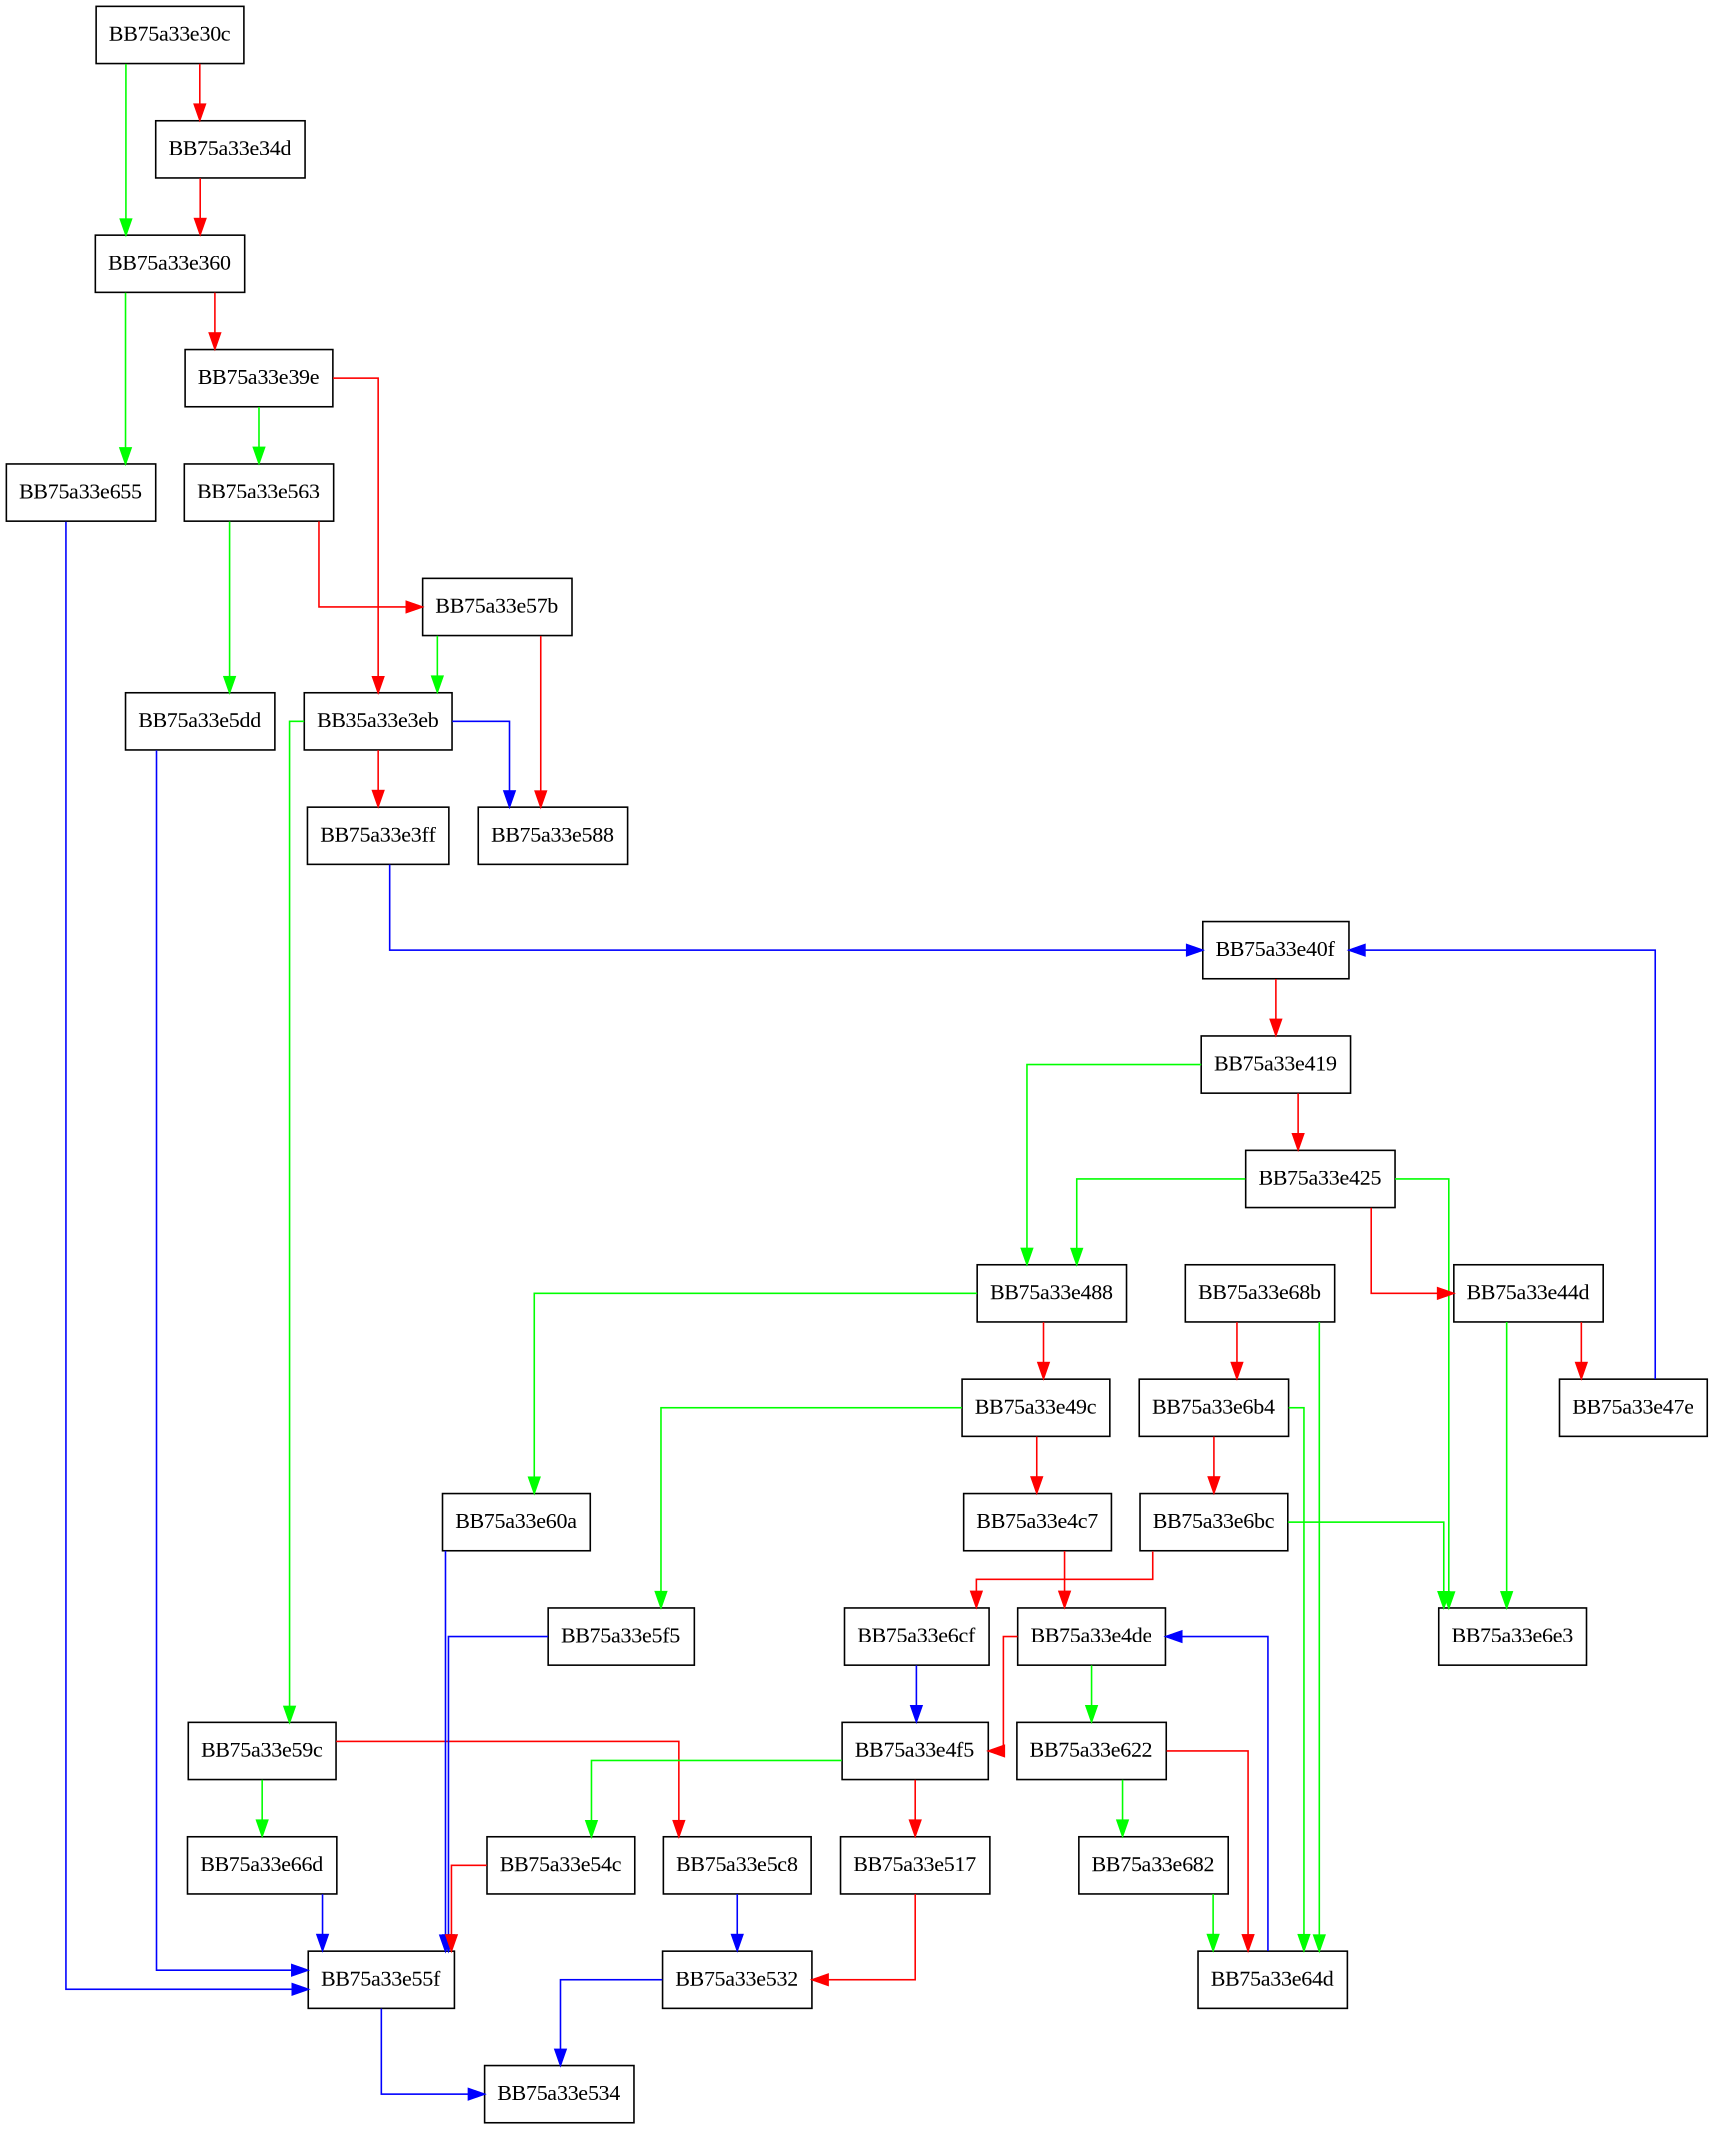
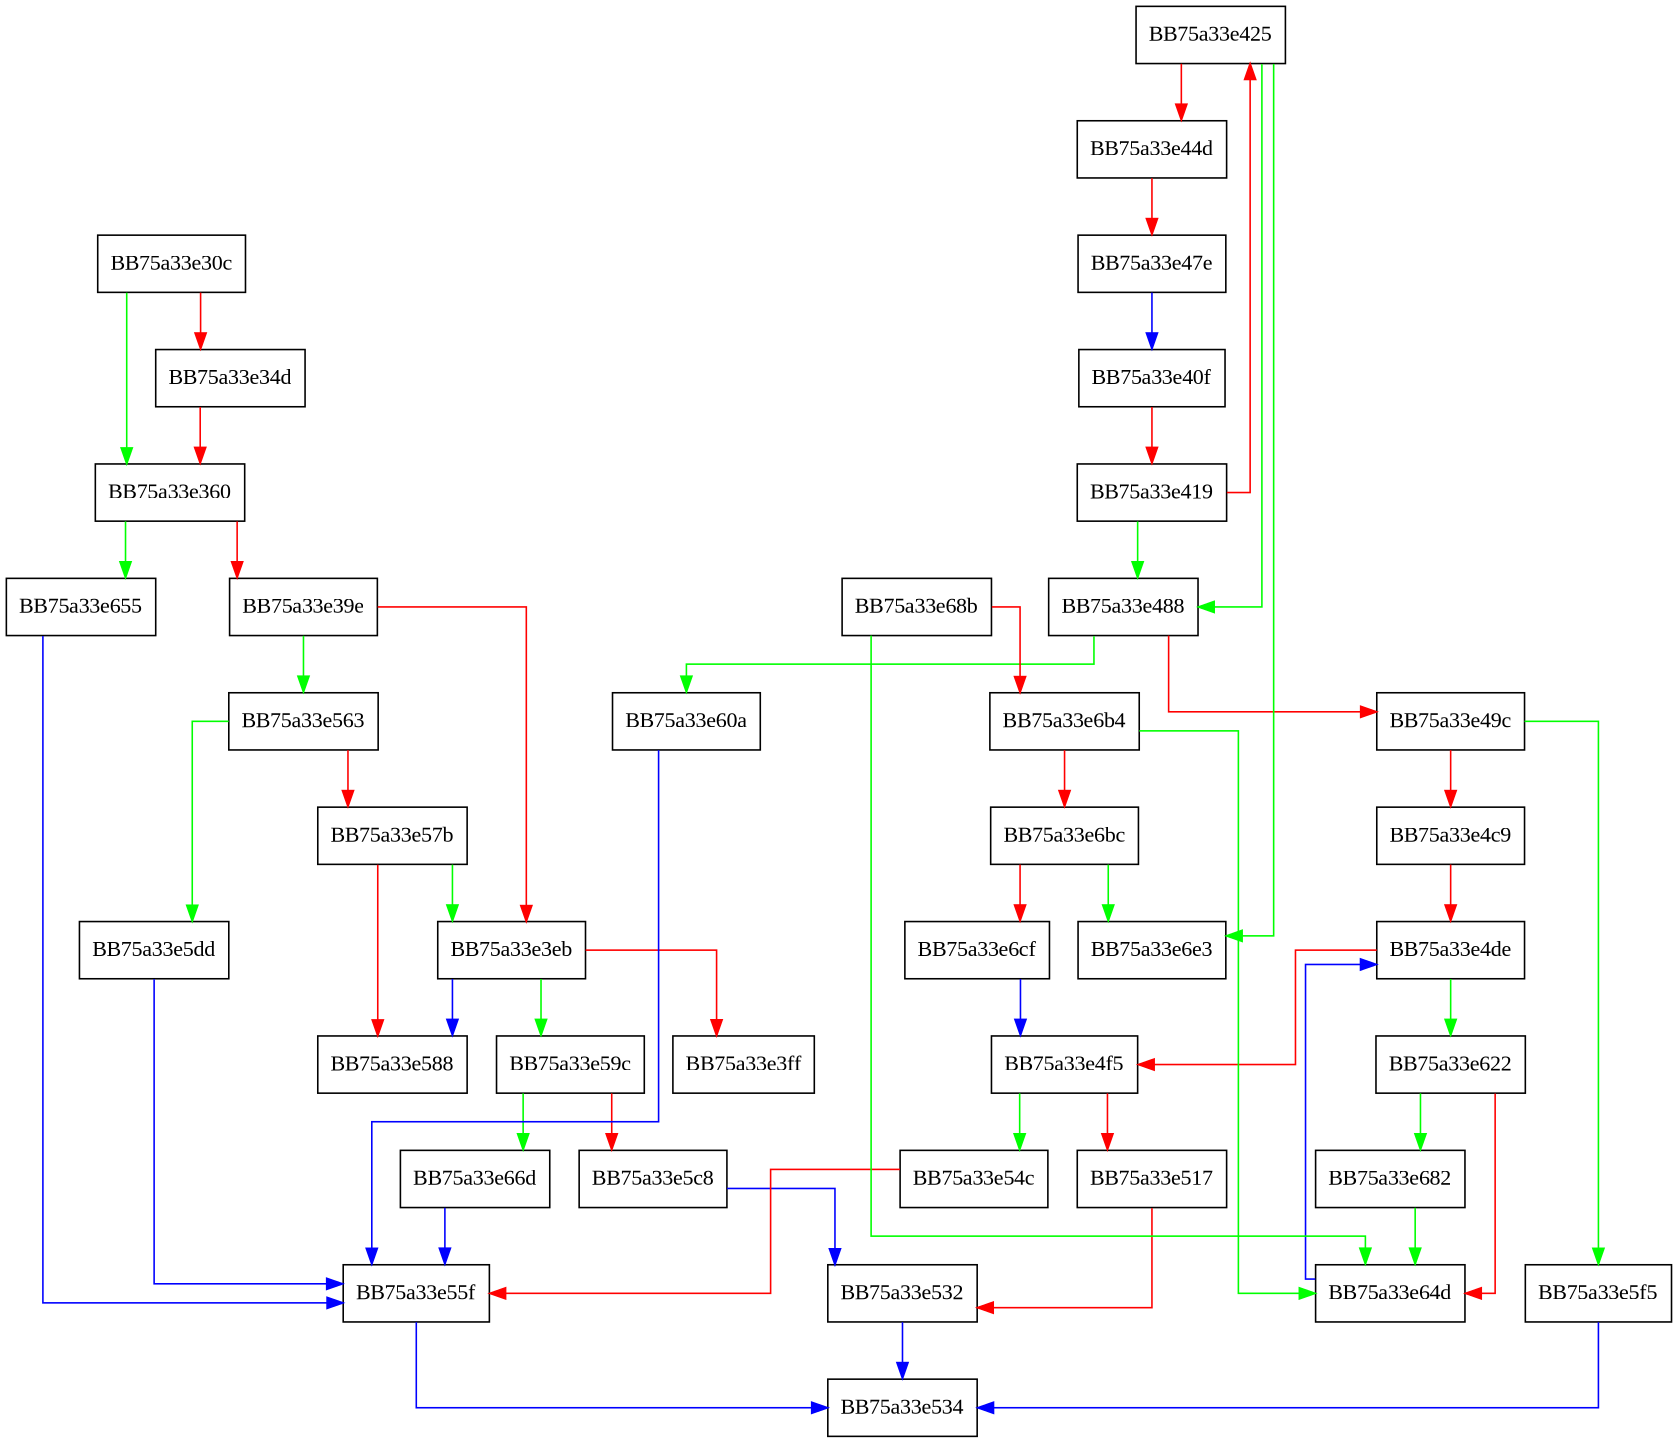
(378, 721) -> (512, 950)
(745, 950) -> none
(1507, 1457) -> none
(1038, 1522) -> (1451, 836)
(448, 1736) -> (1339, 1408)
